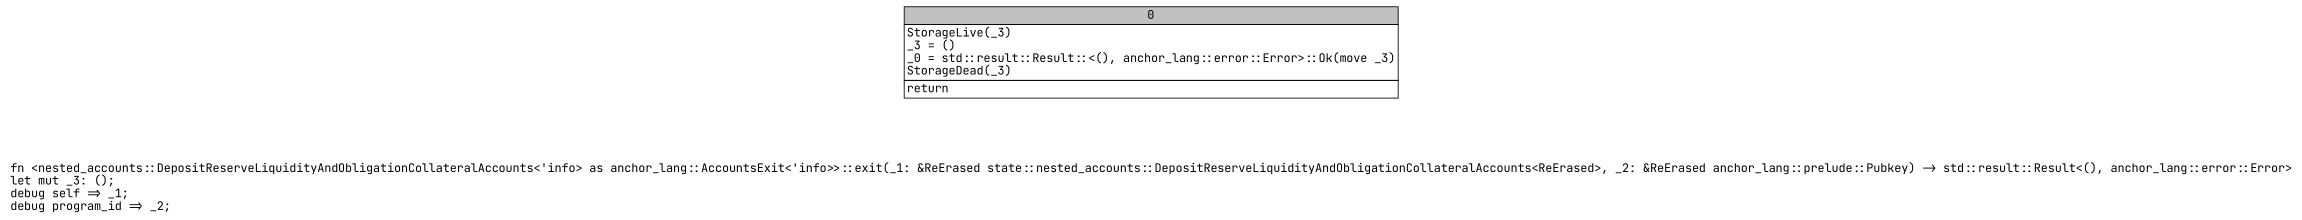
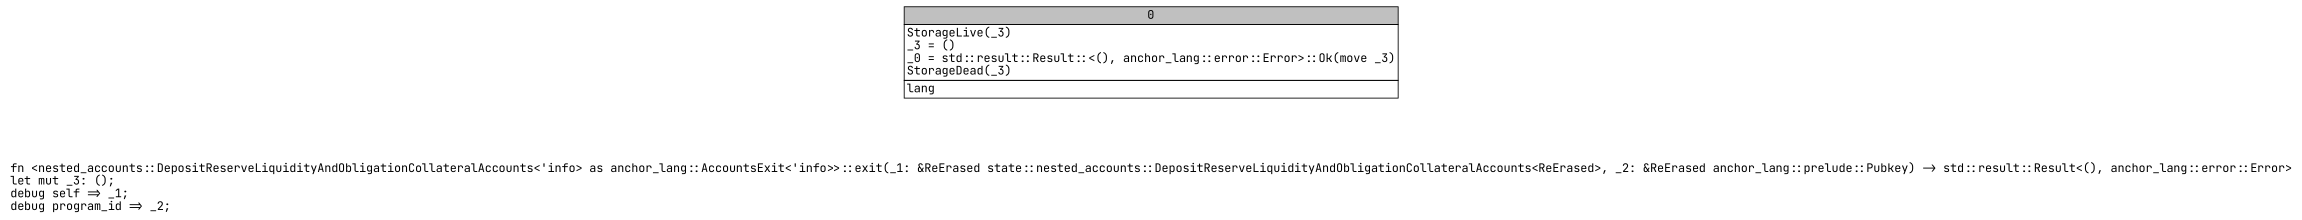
(928, 89) -> (921, 89)
